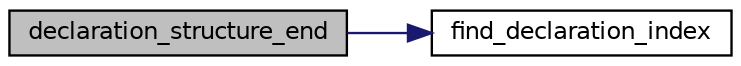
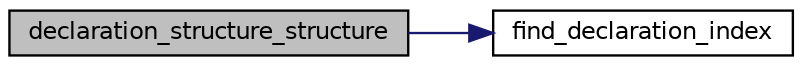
(178, 33) -> (209, 33)
